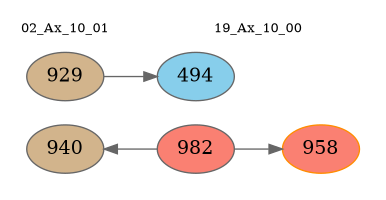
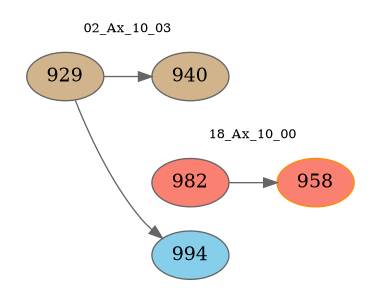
(65, 29) -> (128, 29)
(258, 29) -> (253, 135)
(196, 77) -> (190, 255)
(137, 149) -> (121, 77)
